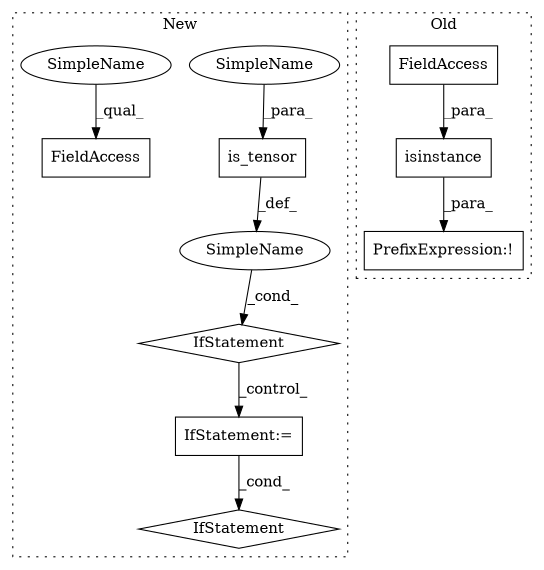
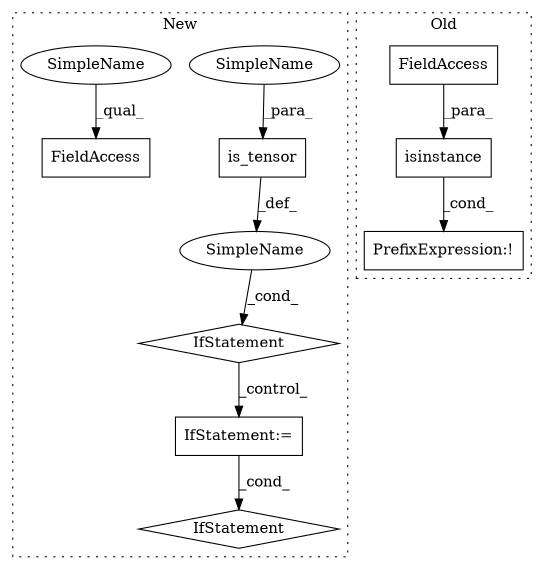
(468, 204) -> (468, 204)
